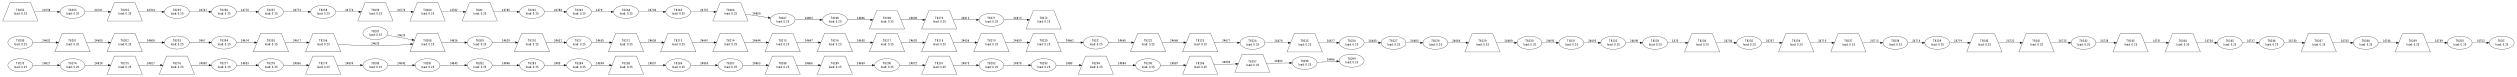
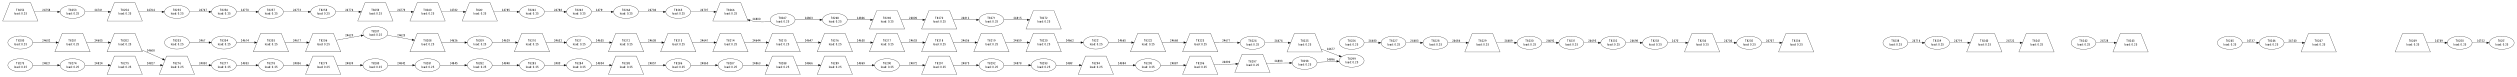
(757, 16) -> (760, 22)
(150, 43) -> (152, 54)
(1328, 43) -> (1330, 53)
(1848, 43) -> none
(2060, 43) -> none
(2183, 43) -> none
(2366, 43) -> none
(374, 46) -> (349, 38)
